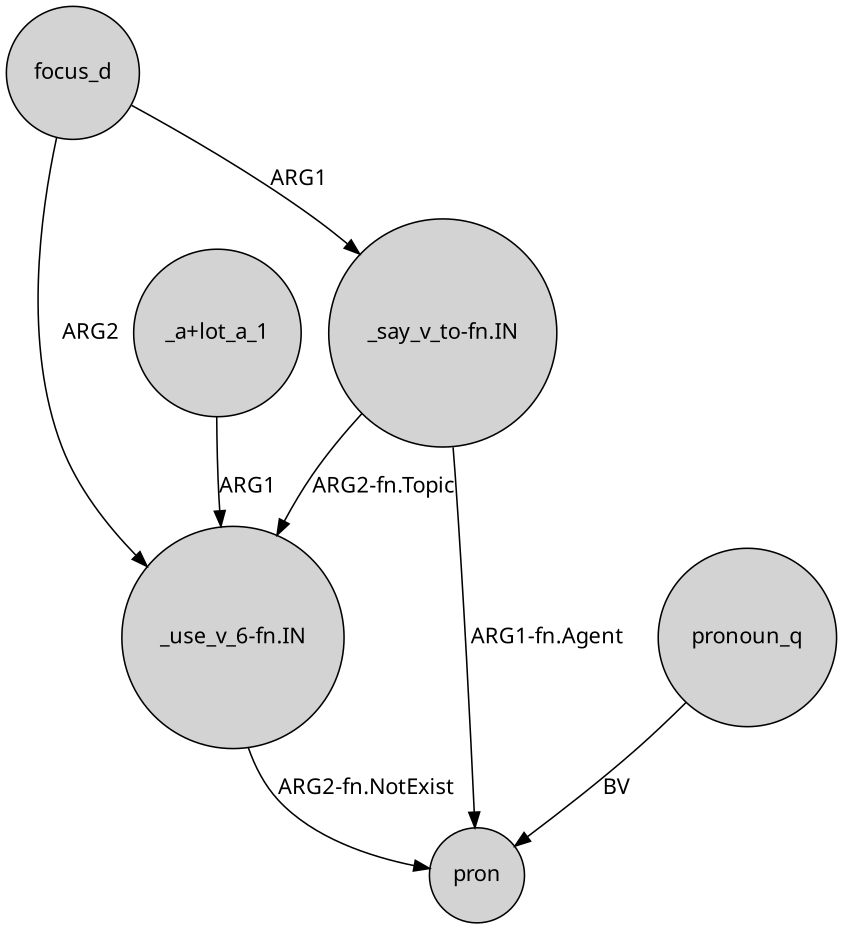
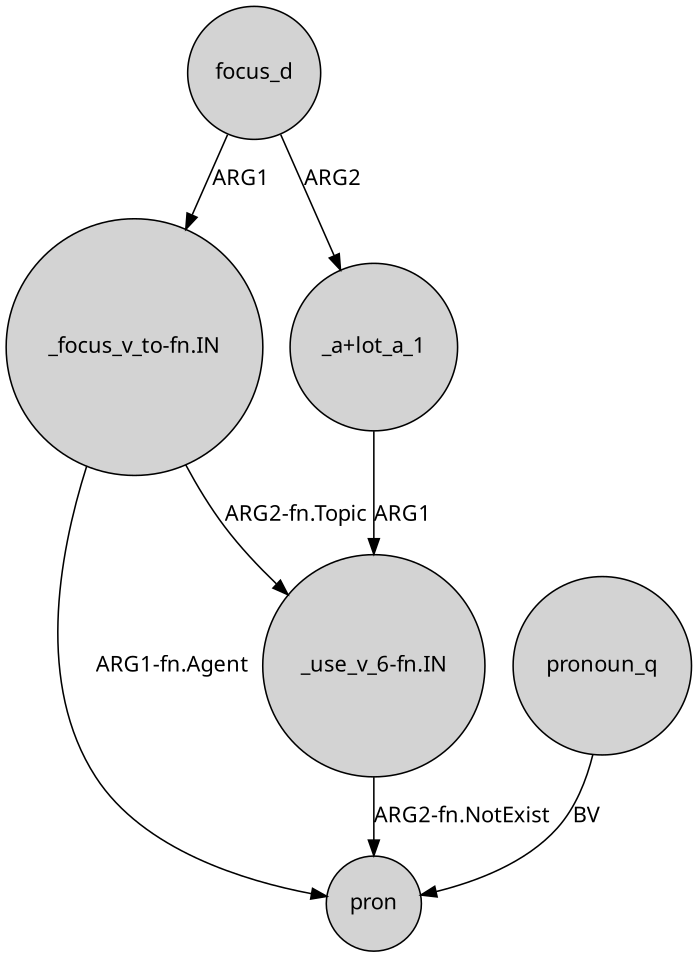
(443, 333) -> (135, 347)
(42, 359) -> (307, 195)
